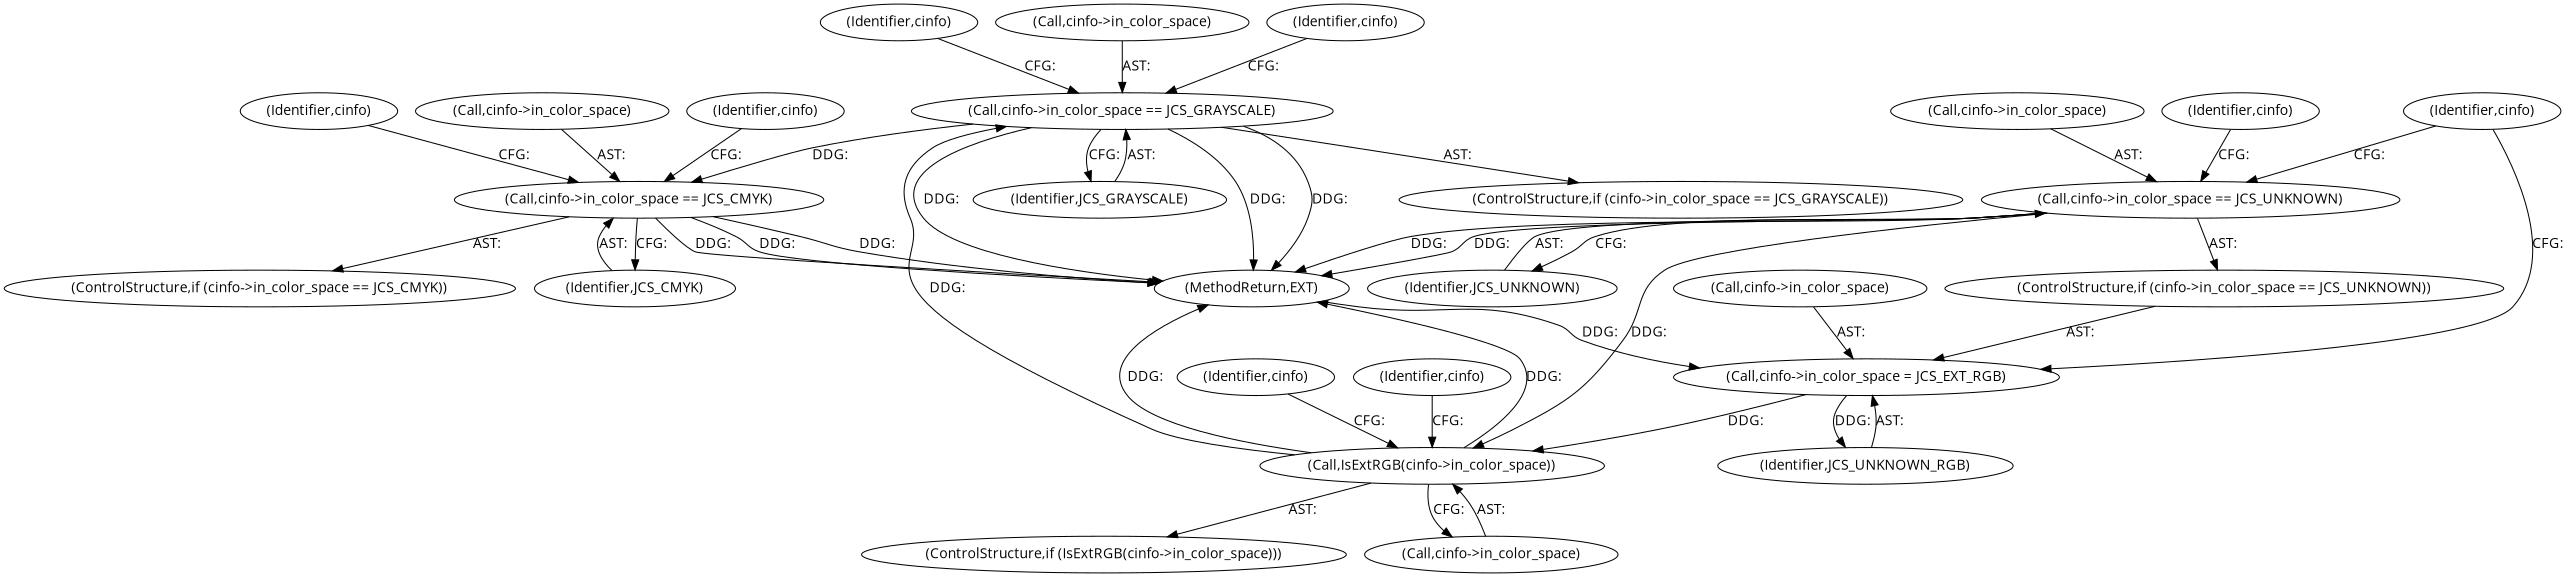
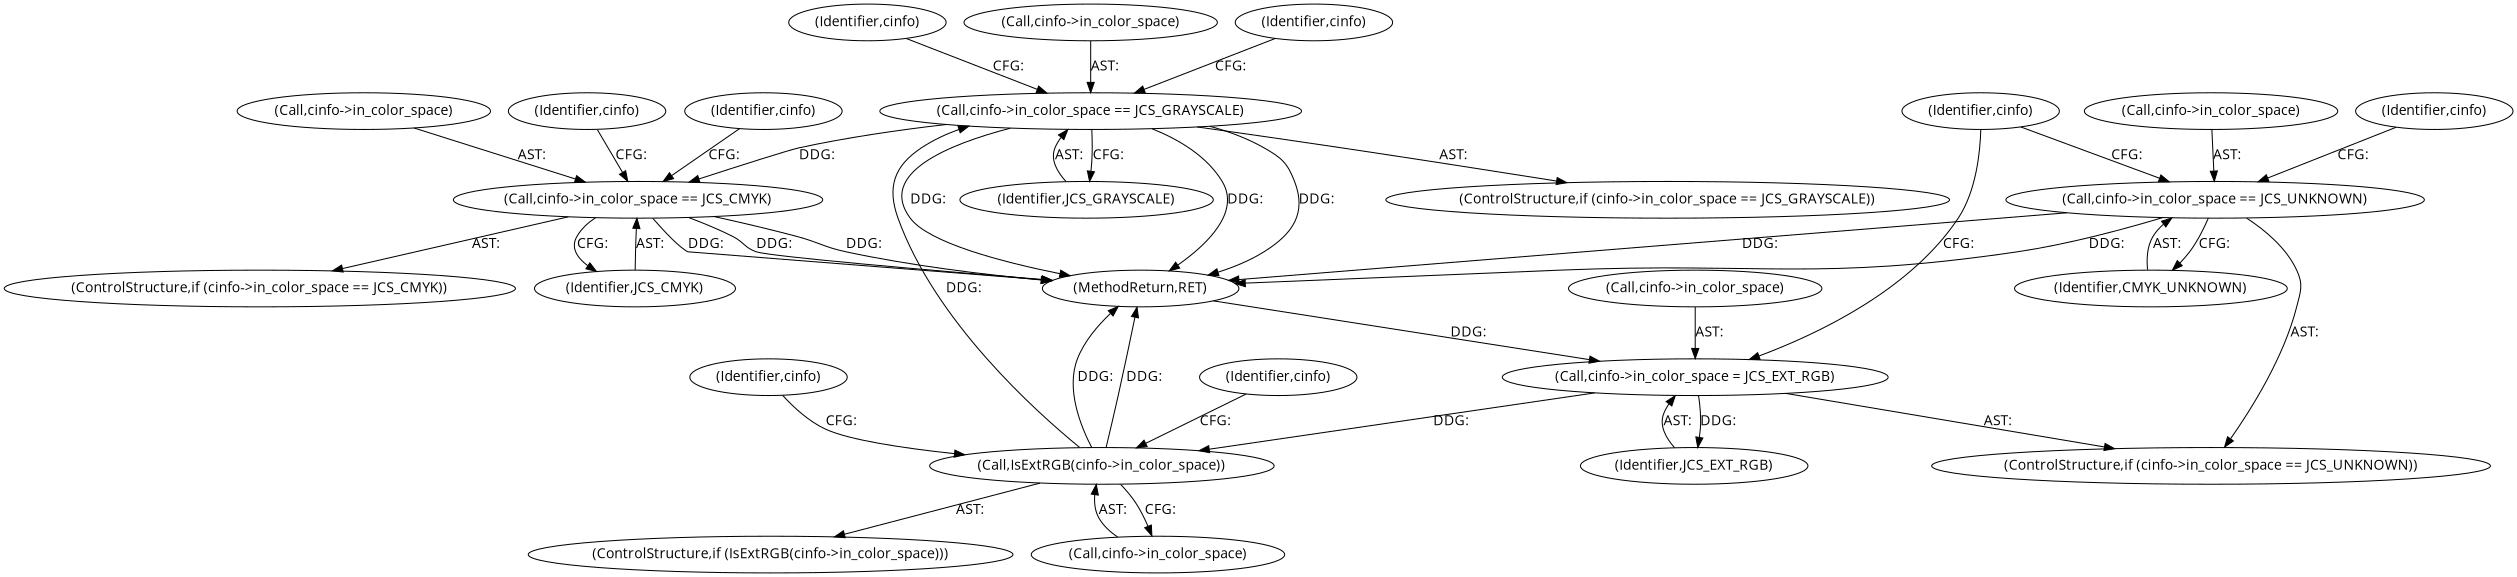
(1726, 253) -> none
(1252, 289) -> (1141, 289)
(1492, 289) -> (2151, 289)
(2049, 332) -> (1945, 420)
(1865, 466) -> (1694, 466)
